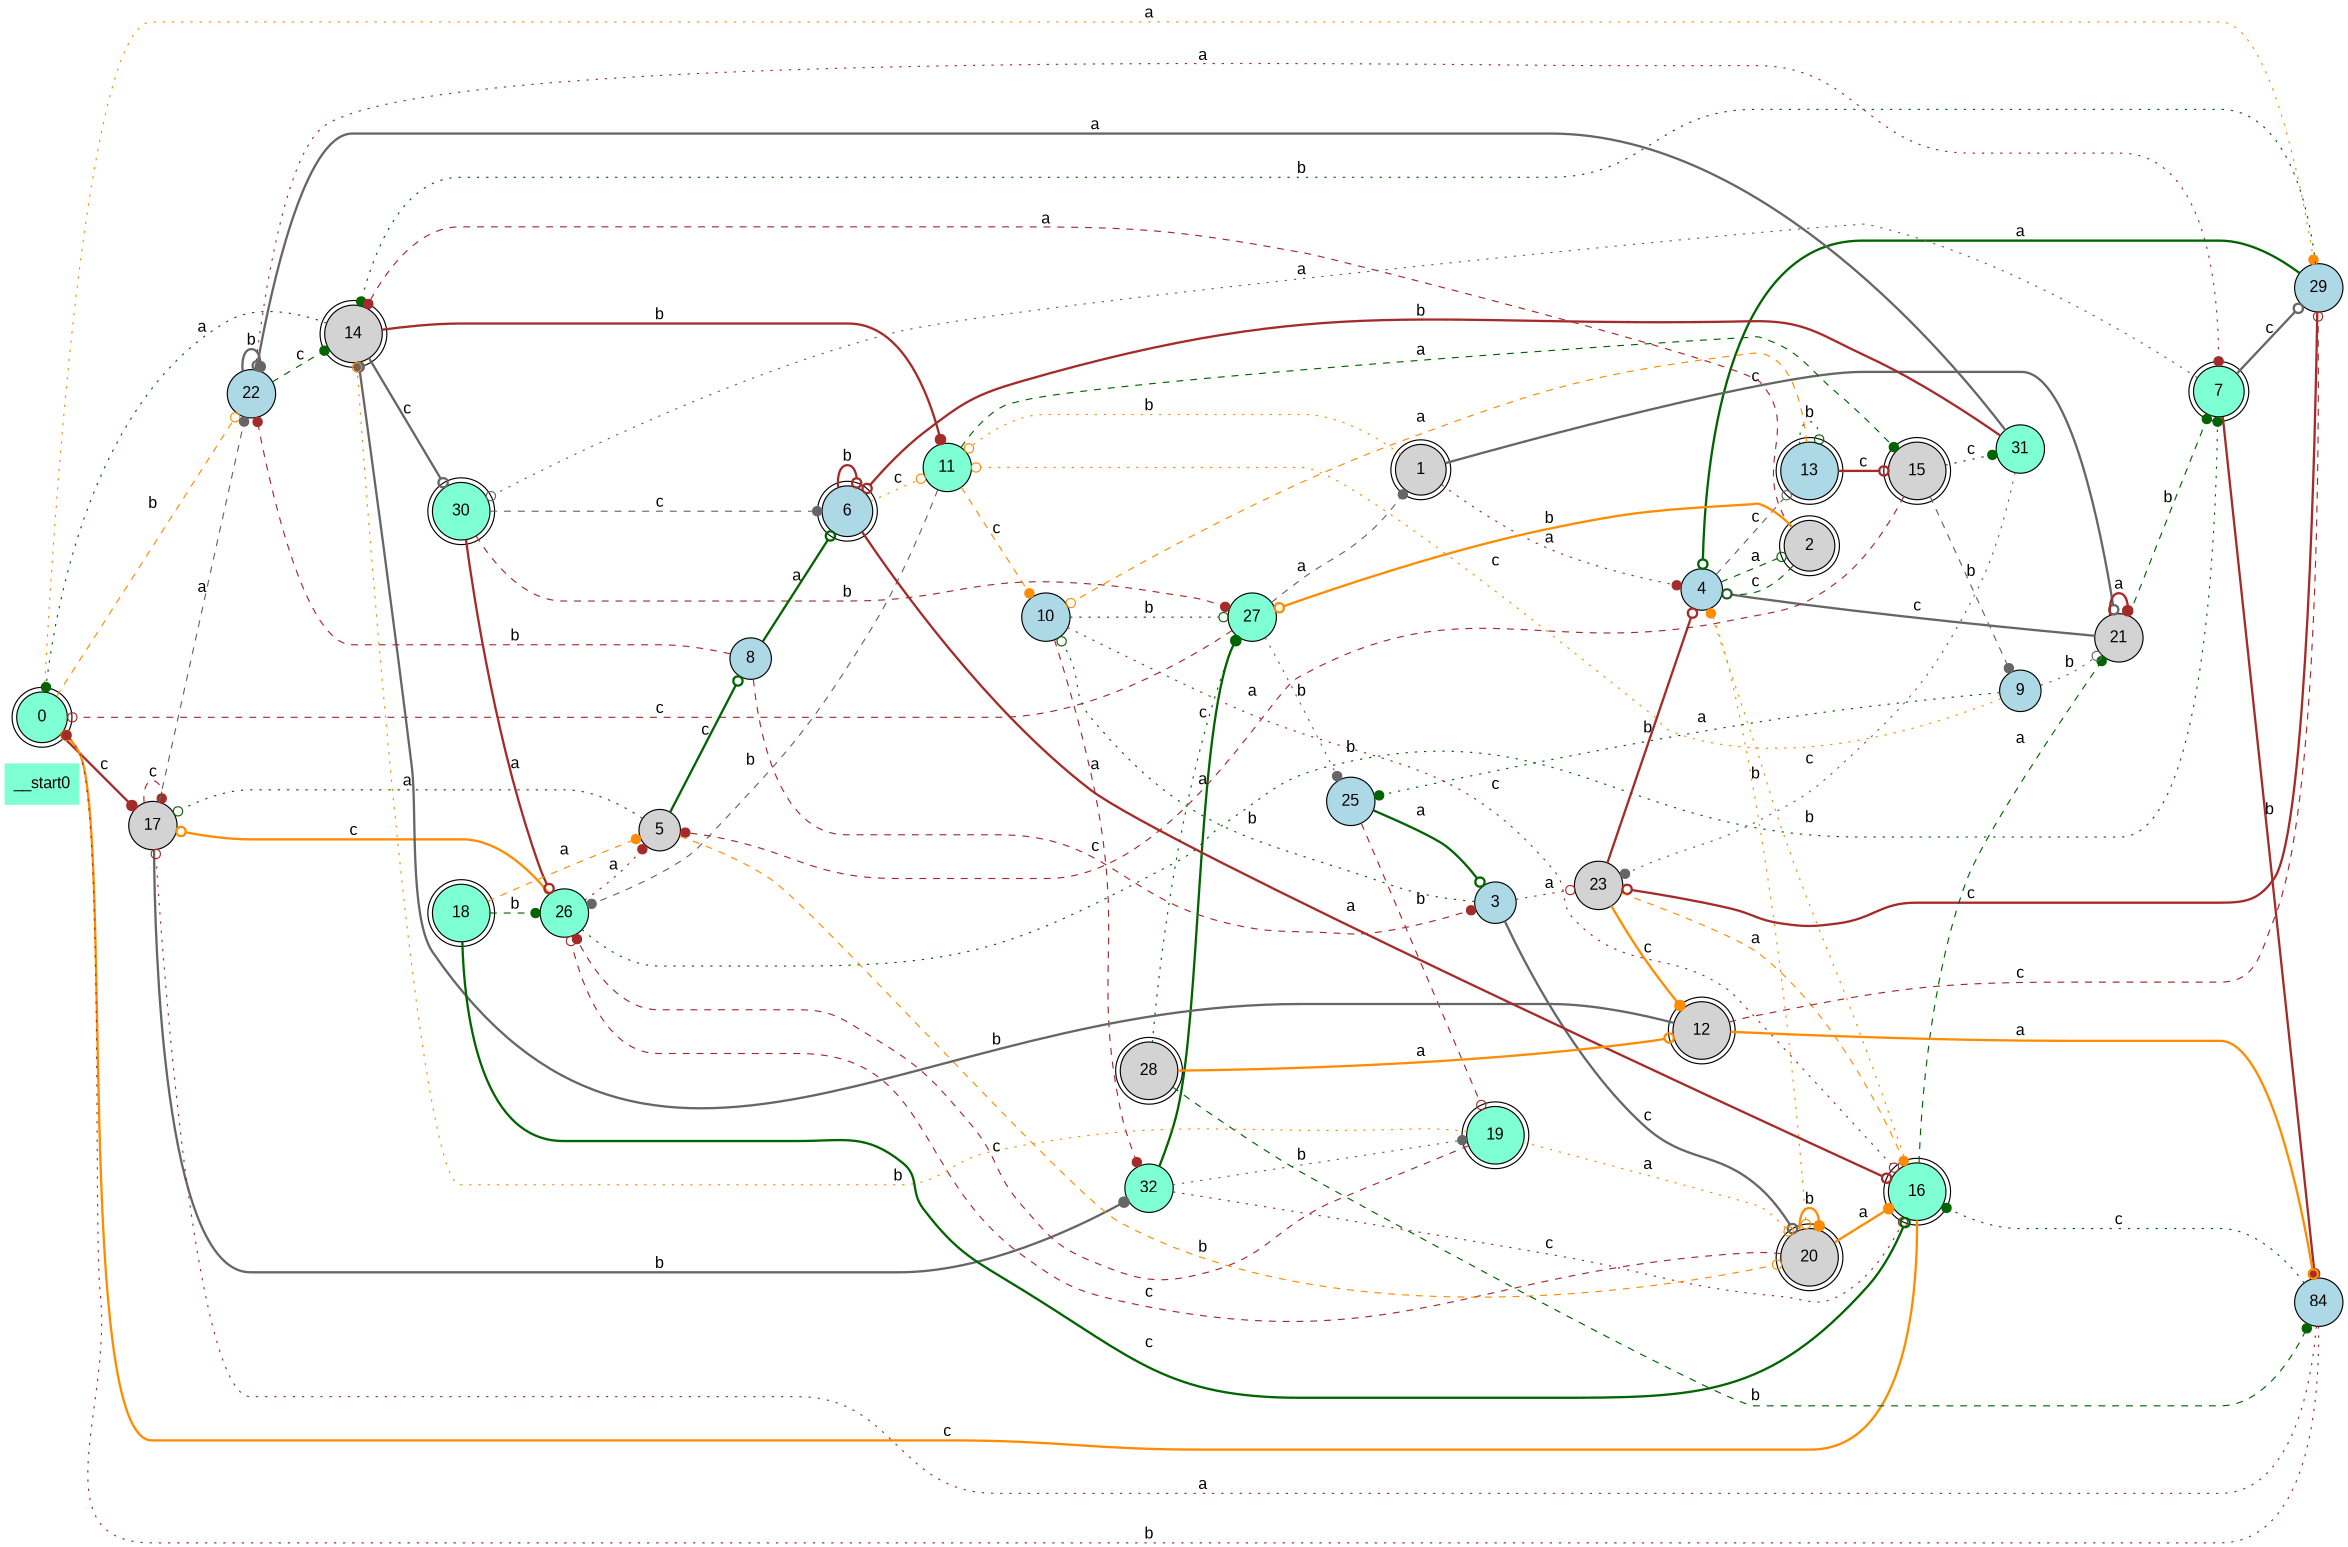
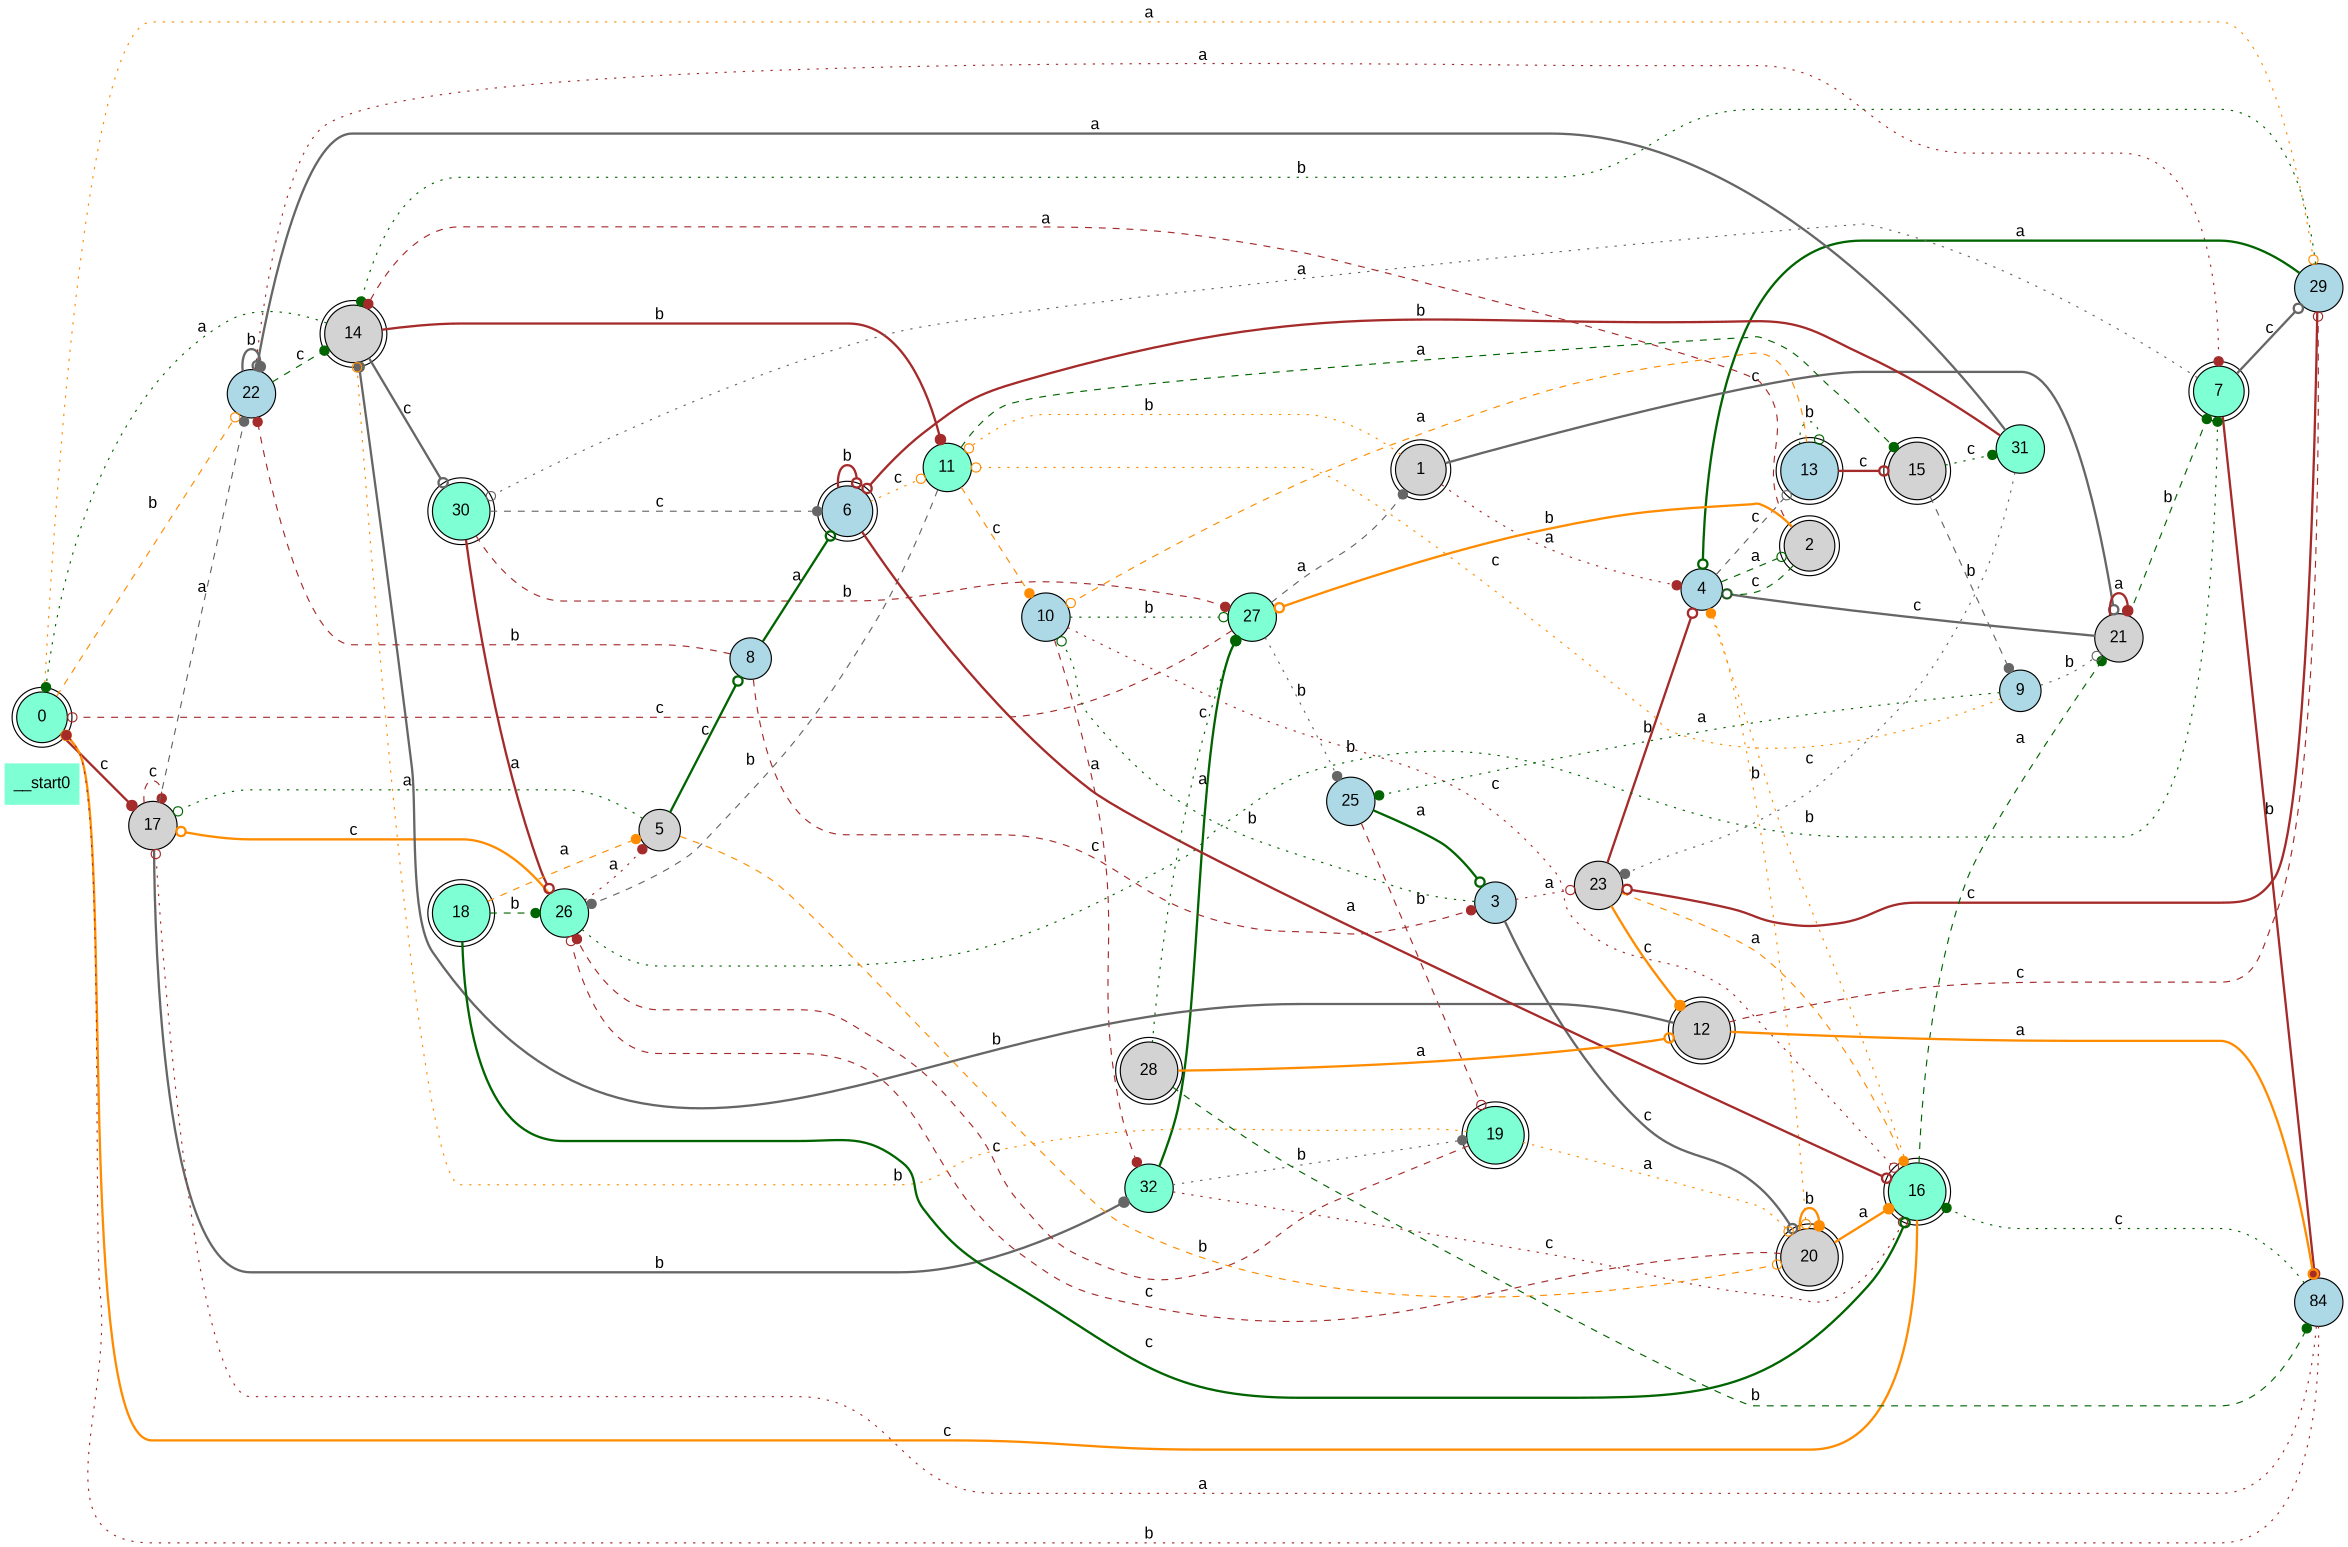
(972, 22) -> (972, 22)
(1316, 669) -> none
